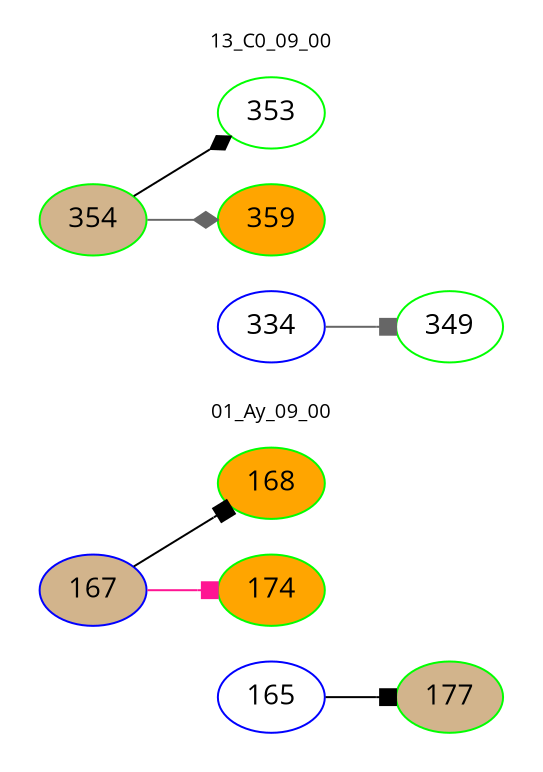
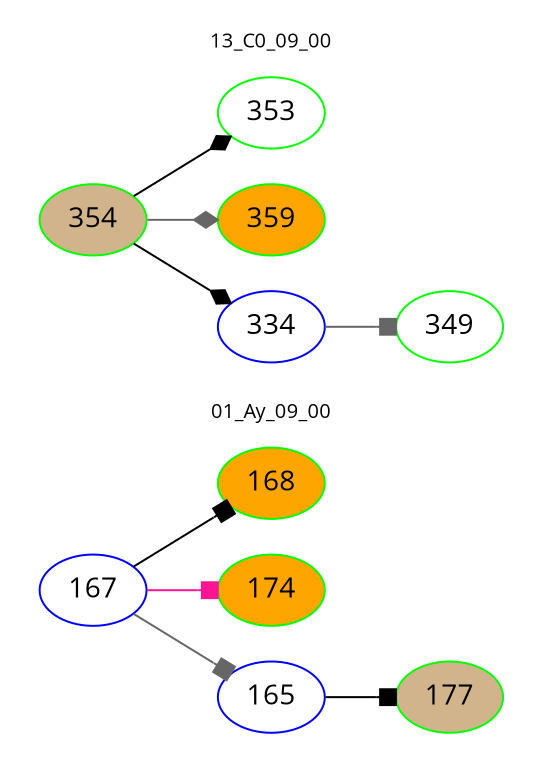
none -> (172, 267)
(93, 590) -> (93, 590)
none -> (174, 638)
